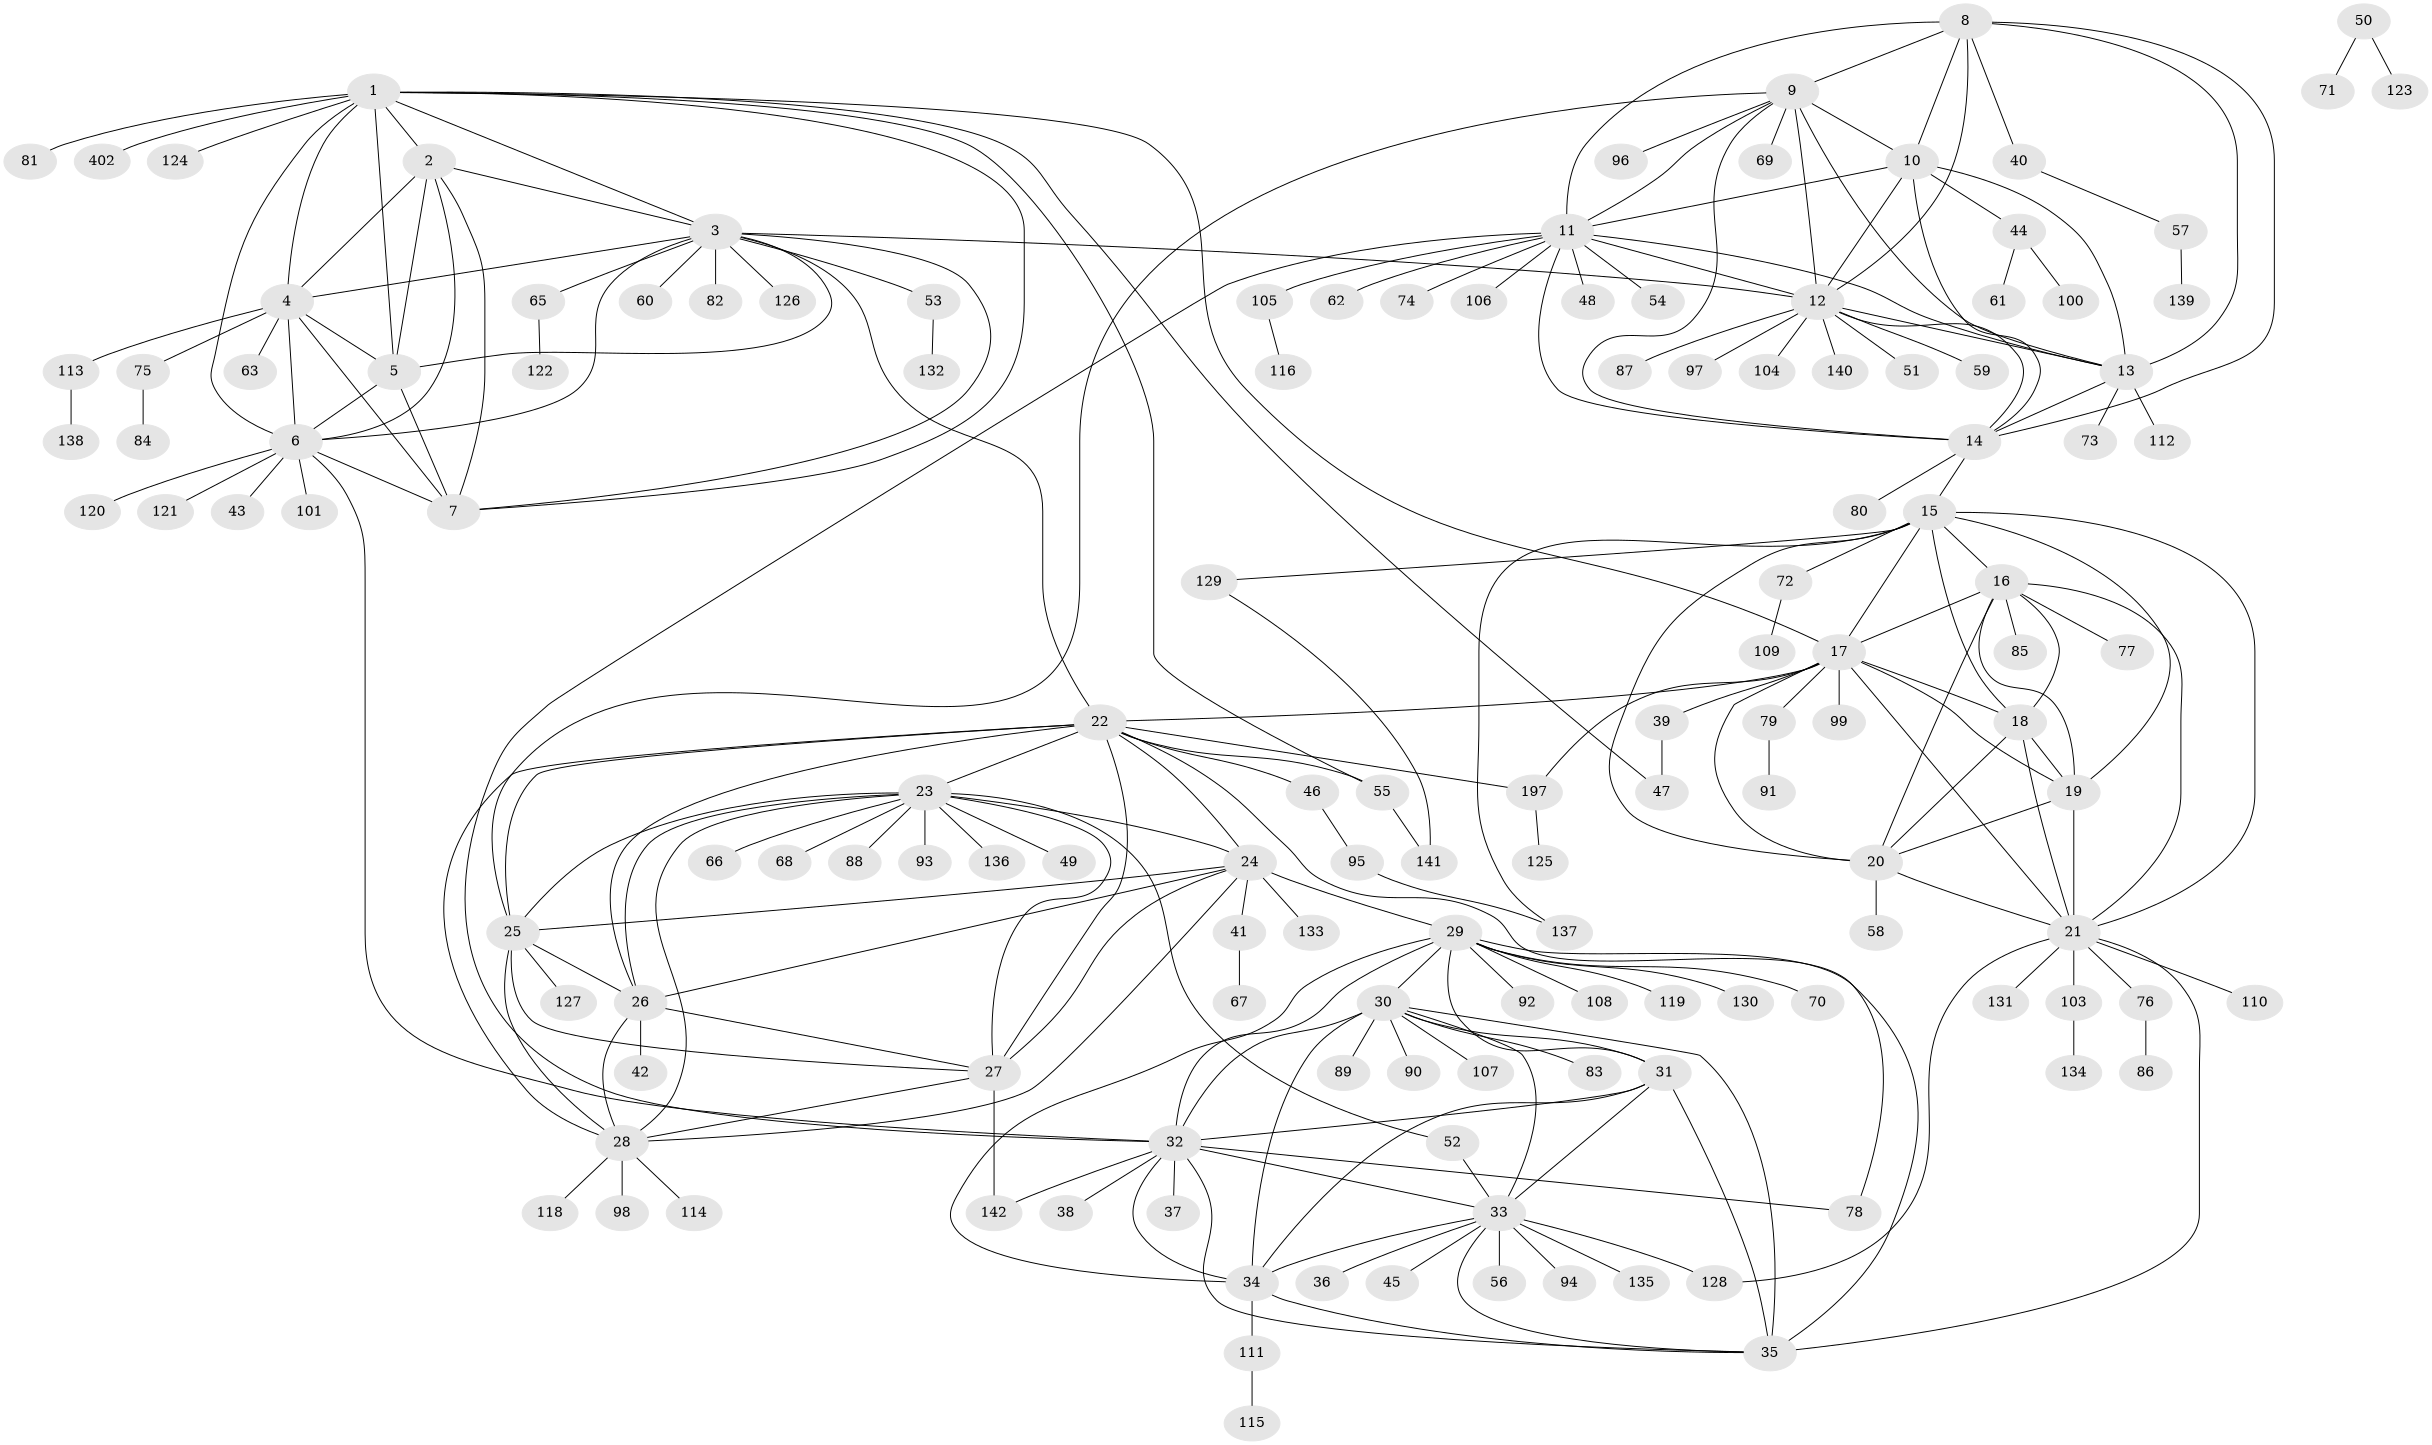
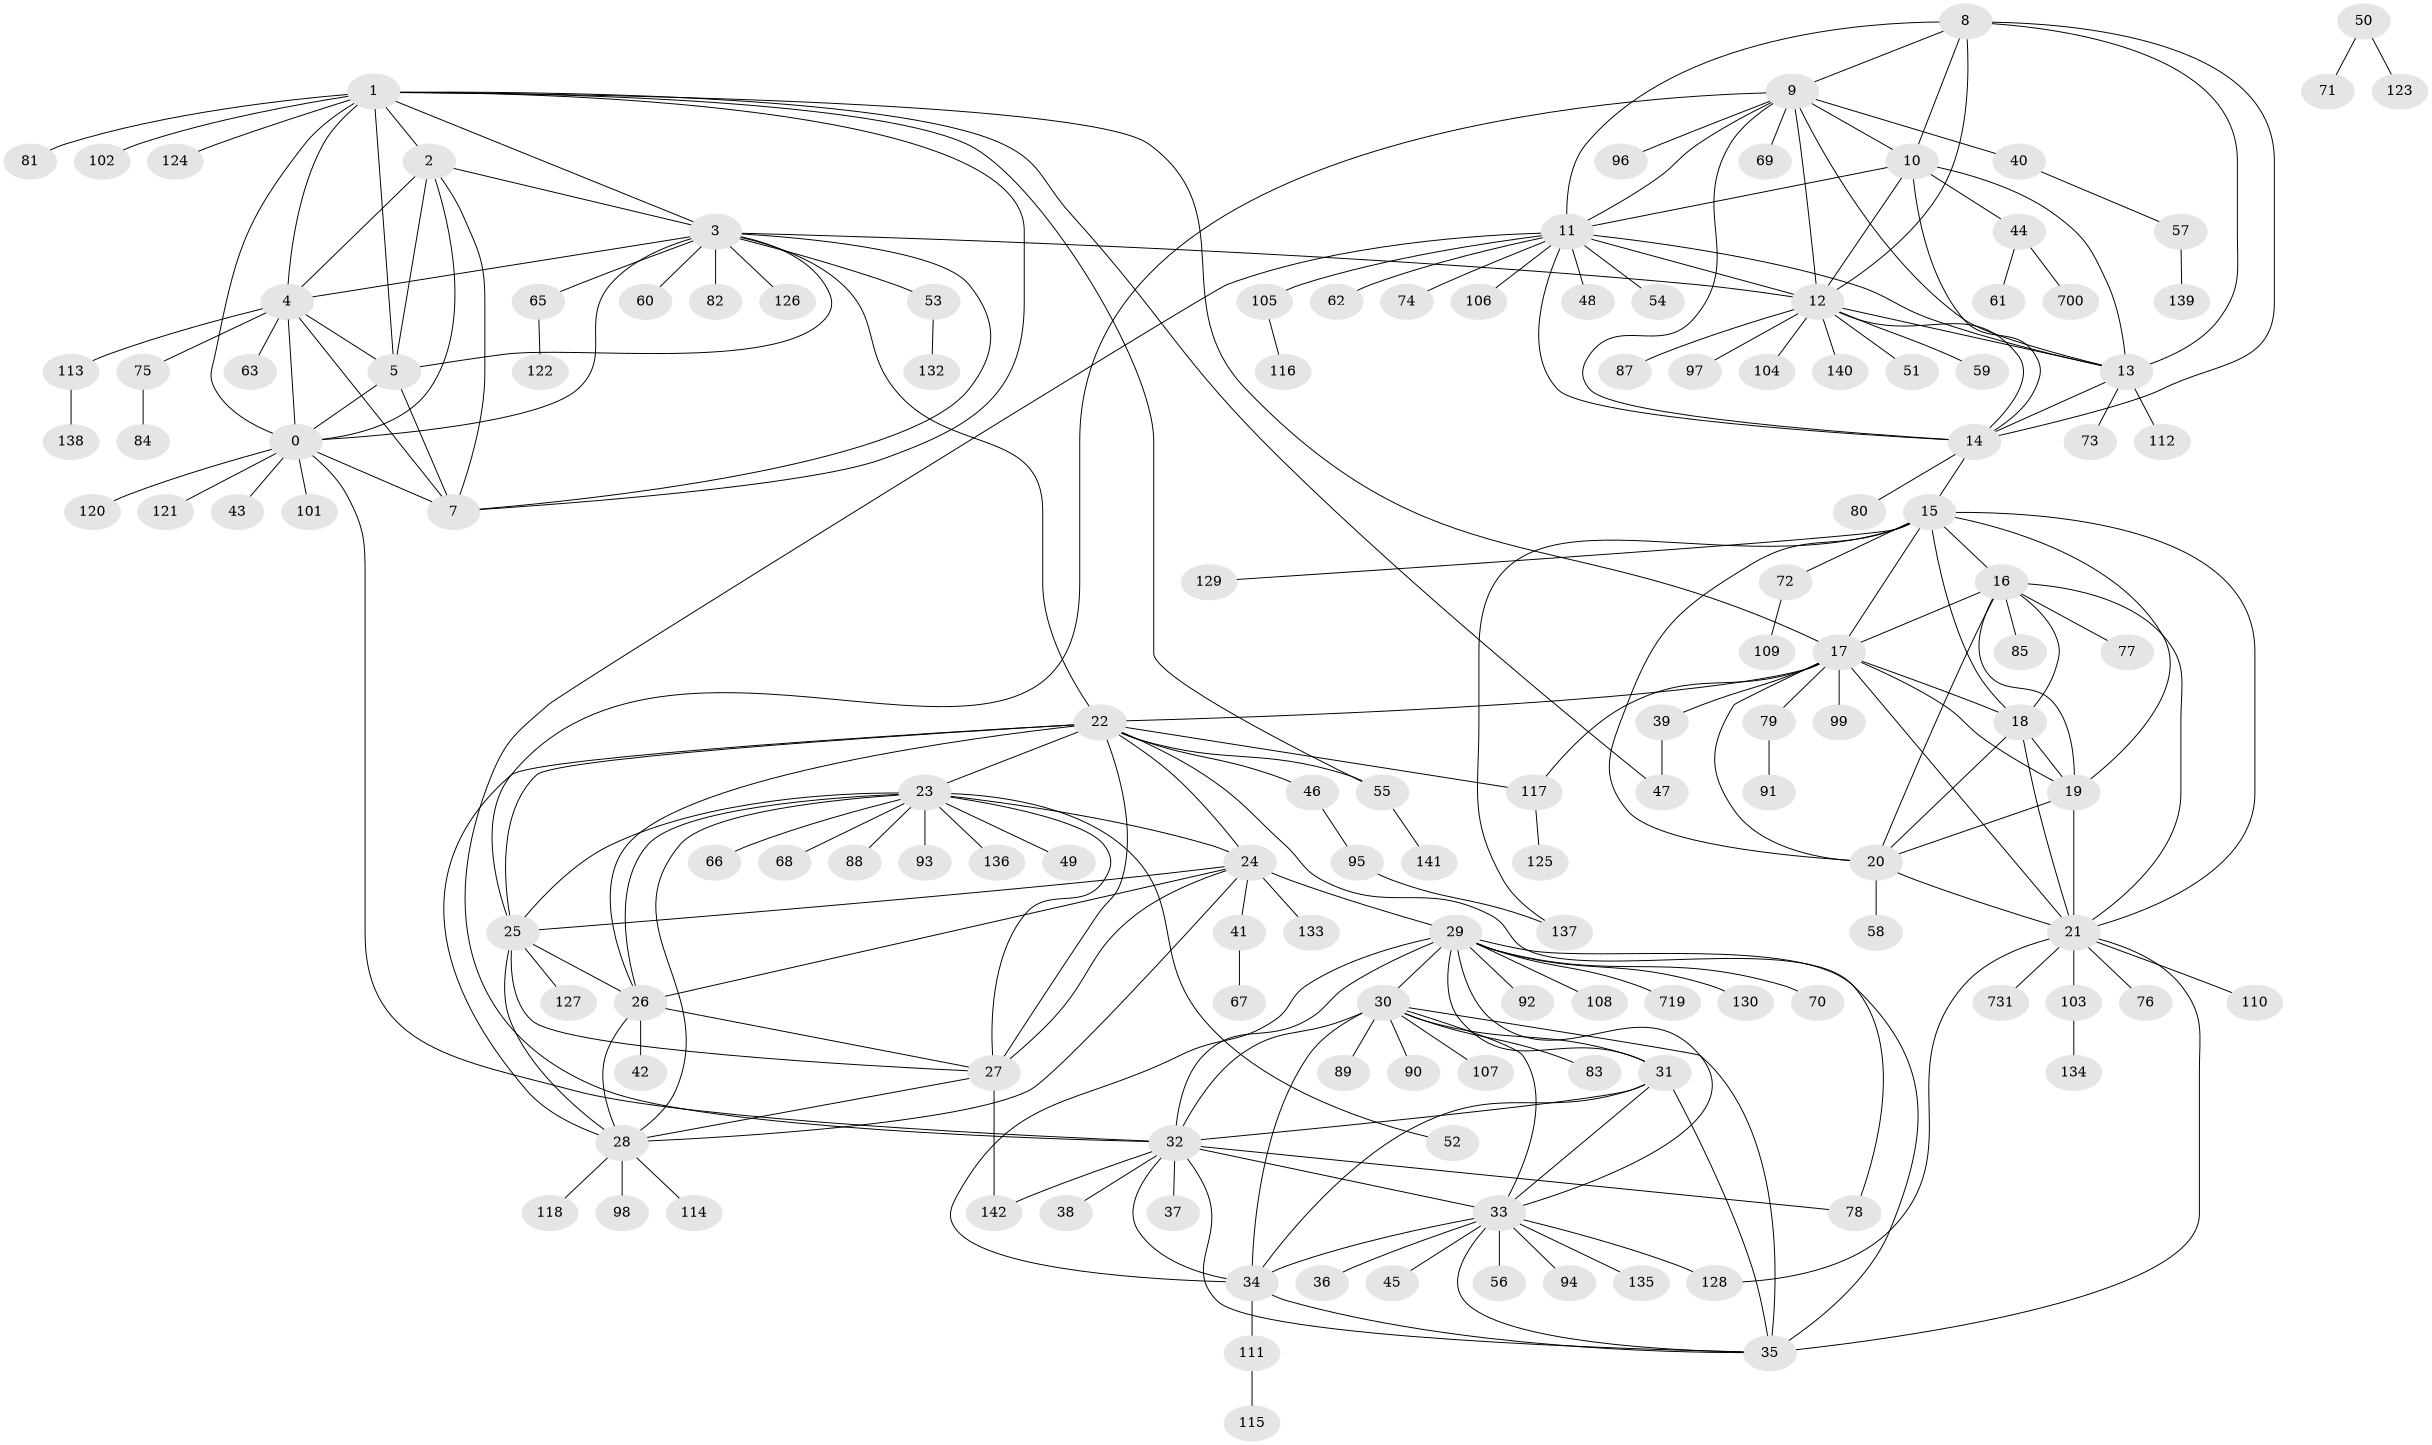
(1992, 91) -> (1906, 127)
(102, 162) -> (102, 162)
(2071, 302) -> (2071, 302)
(296, 442) -> (296, 442)
(1360, 698) -> none
(1534, 793) -> (1534, 793)
(1673, 1003) -> (1673, 1003)
(2001, 1003) -> (2001, 1003)
(2146, 1073) -> none
(1478, 1181) -> (1687, 1044)
